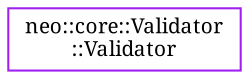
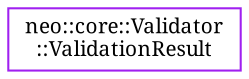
(125, 39) -> (125, 39)
